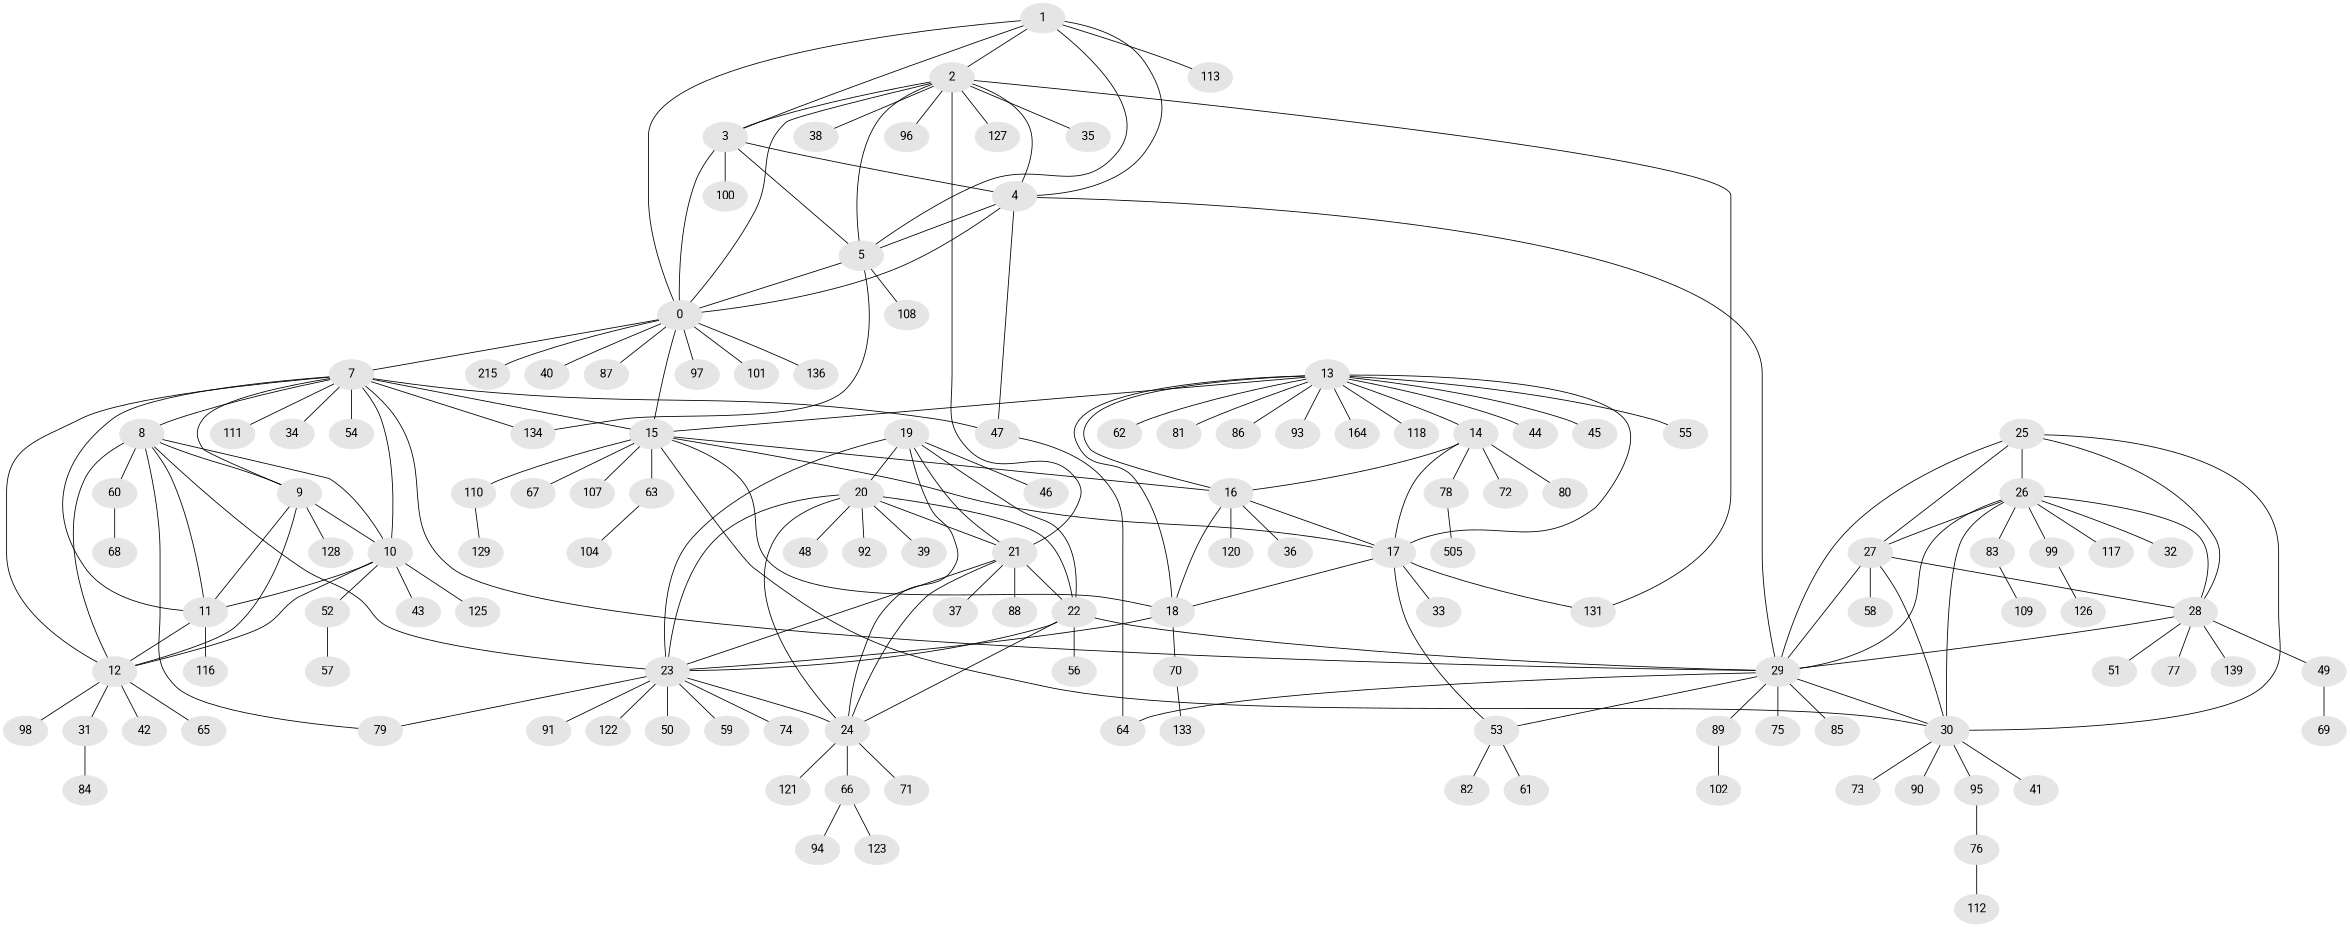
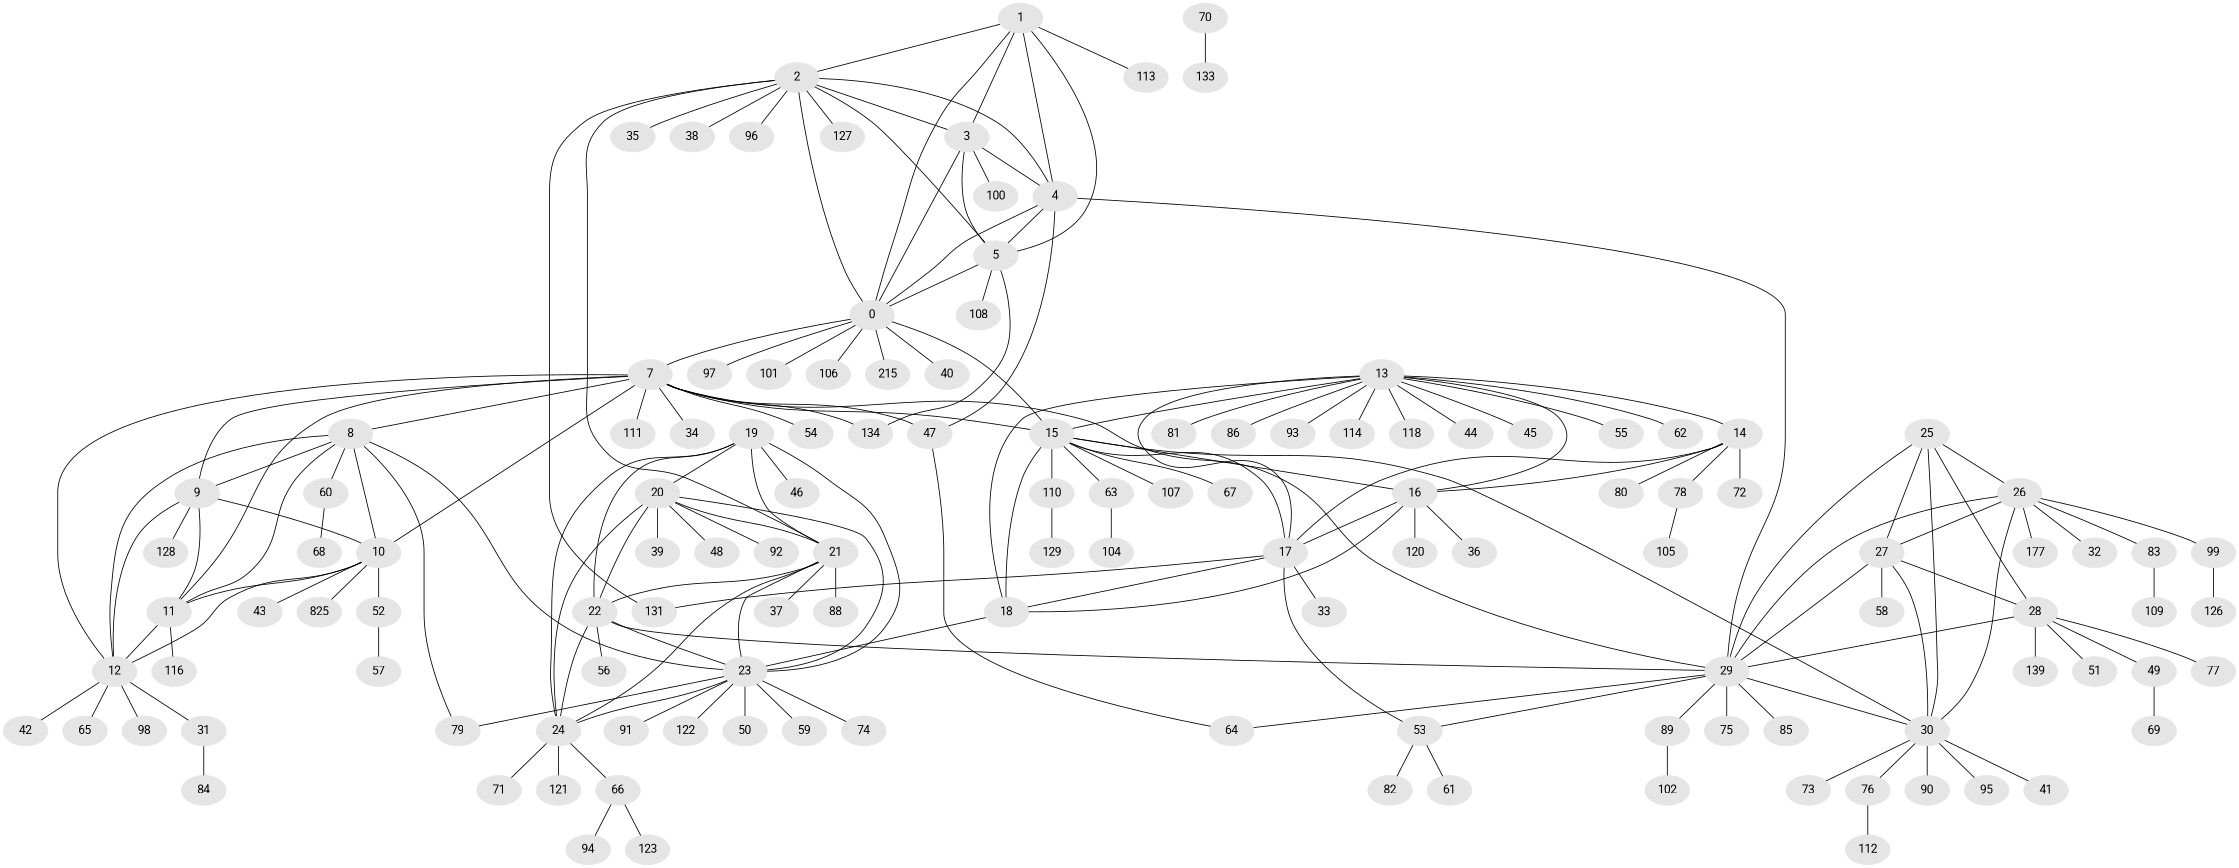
(606, 375) -> none
(816, 375) -> (828, 375)
(1357, 434) -> (1352, 434)
(2155, 516) -> none
(1453, 553) -> (1666, 553)
(2111, 553) -> (2035, 553)
(478, 612) -> (319, 612)
(1174, 642) -> none
(1977, 820) -> (1898, 761)
